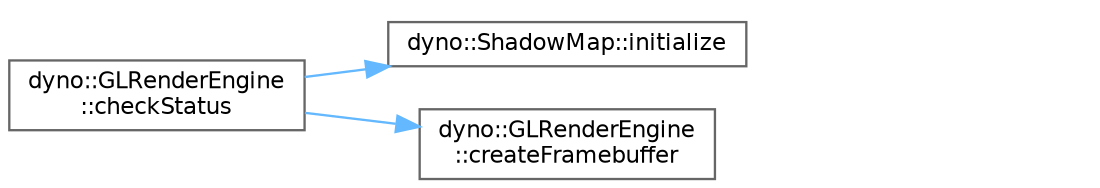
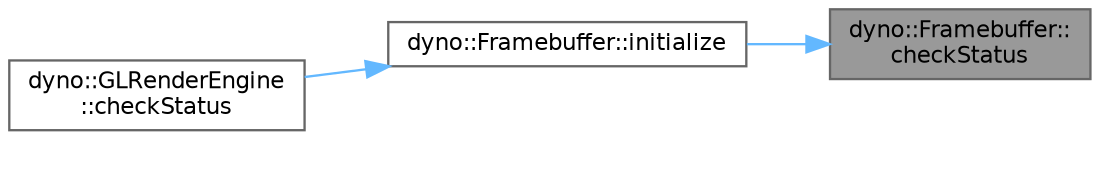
(567, 44) -> (567, 44)
none -> (960, 44)
(567, 144) -> none
